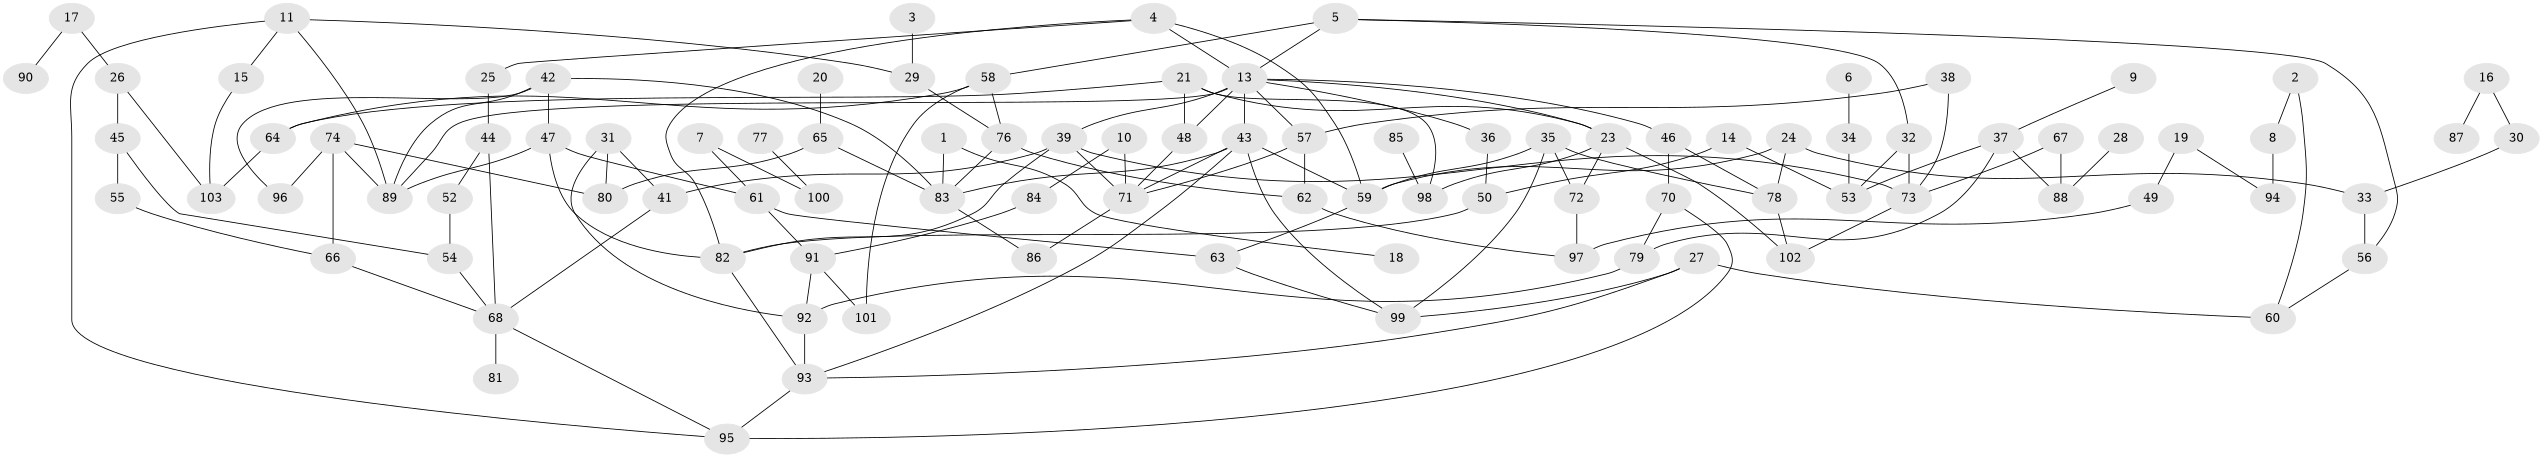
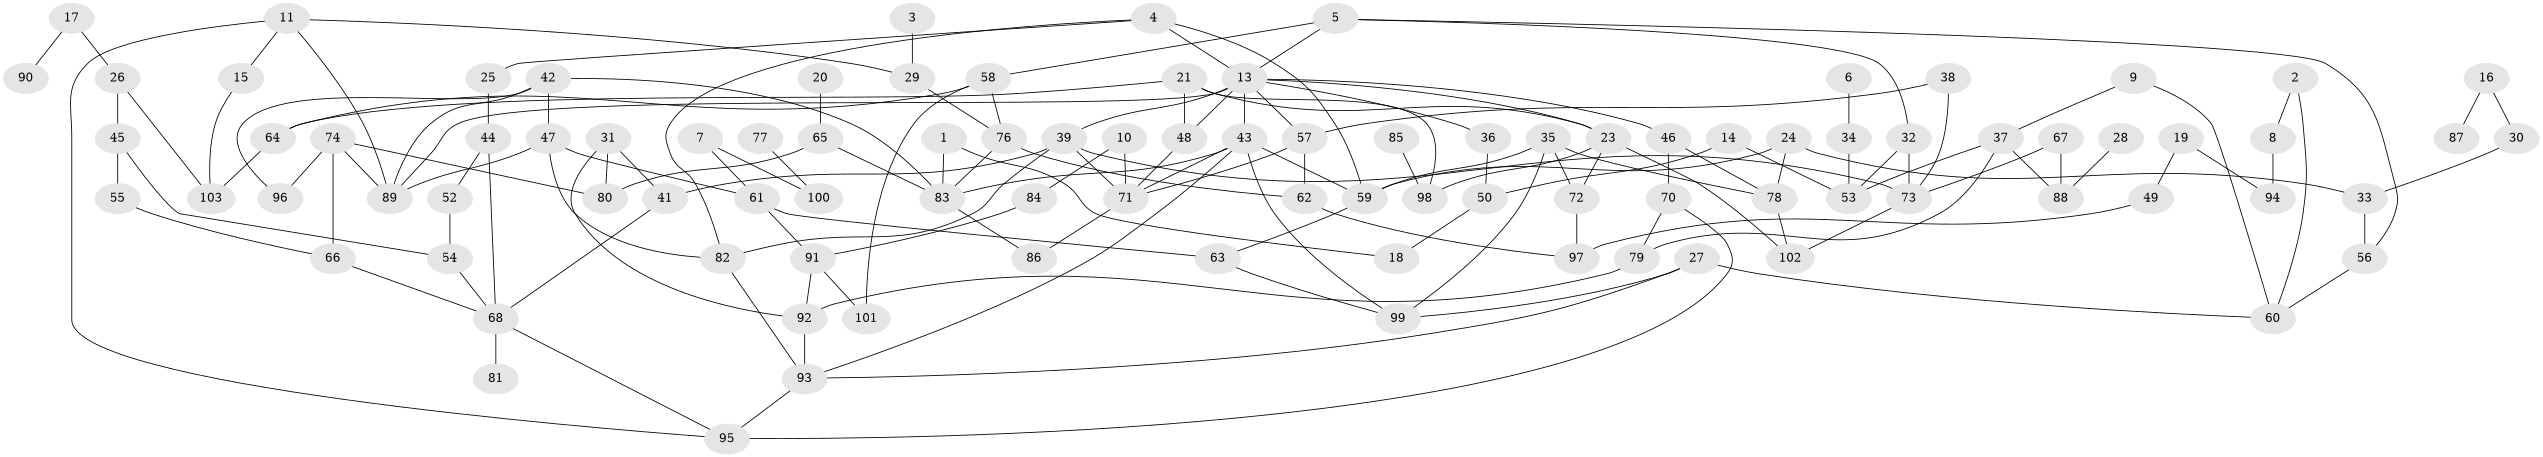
none -> (2233, 186)
(1106, 234) -> (1441, 229)
